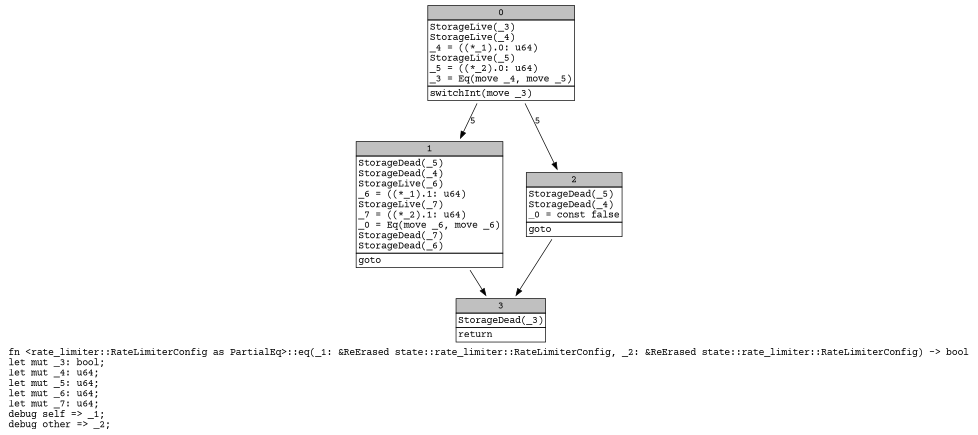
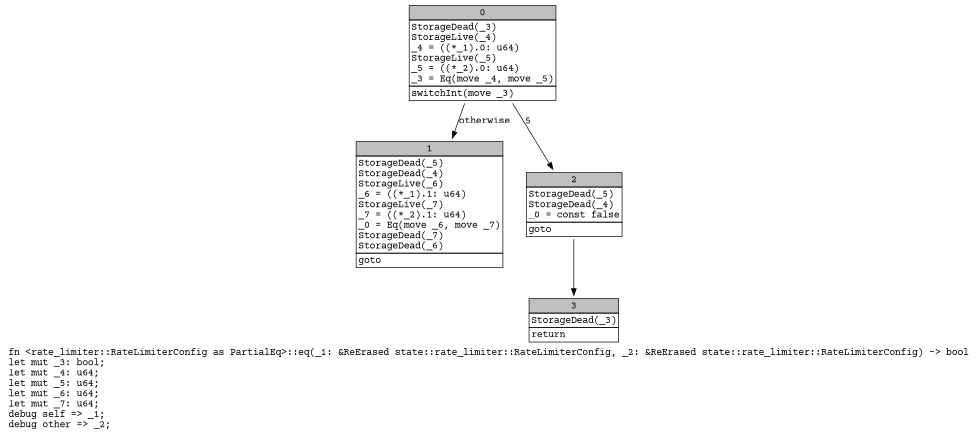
(473, 27) -> (454, 27)
(473, 121) -> (485, 121)
(430, 225) -> (430, 225)
(476, 280) -> none
